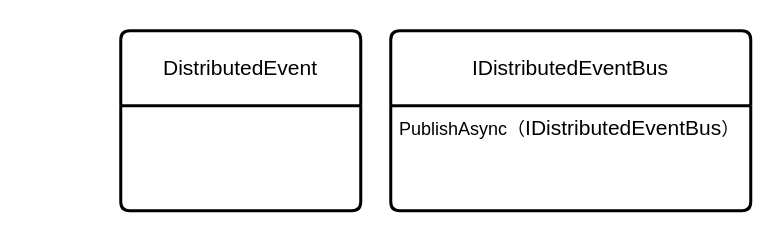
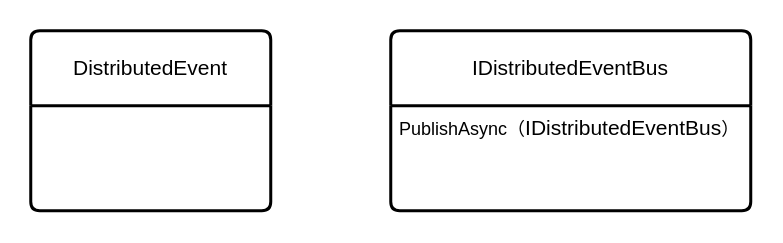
(241, 121) -> (151, 121)
